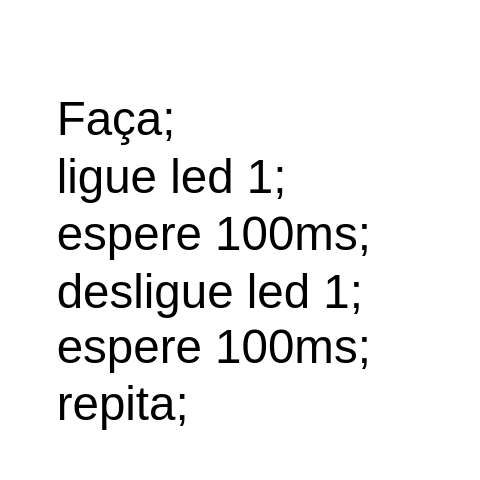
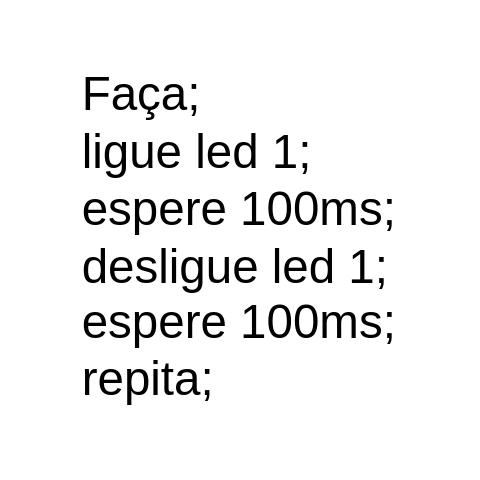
(214, 264) -> (239, 239)
